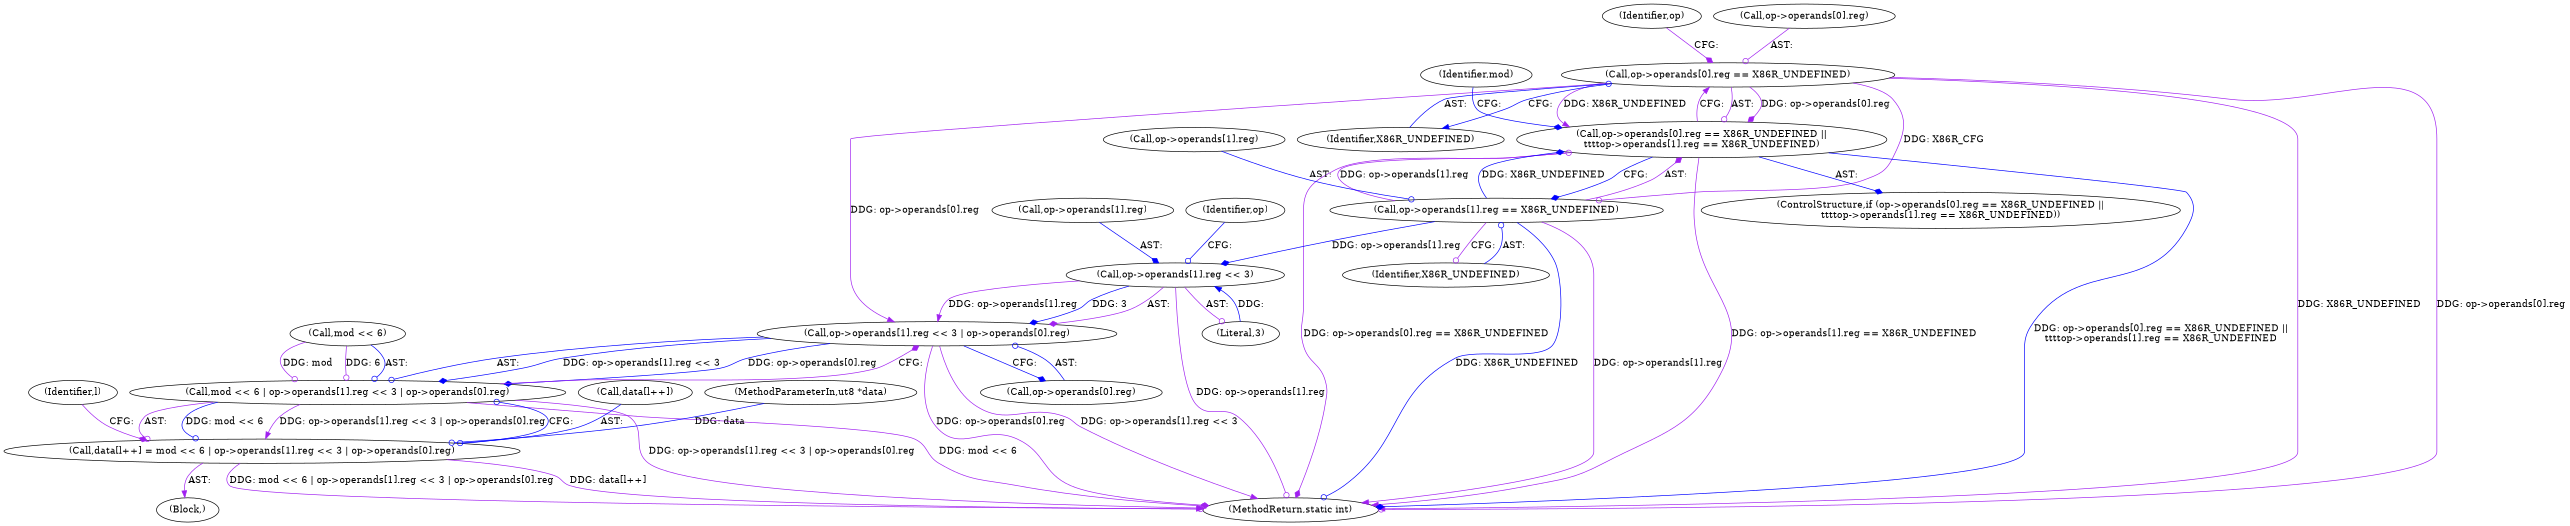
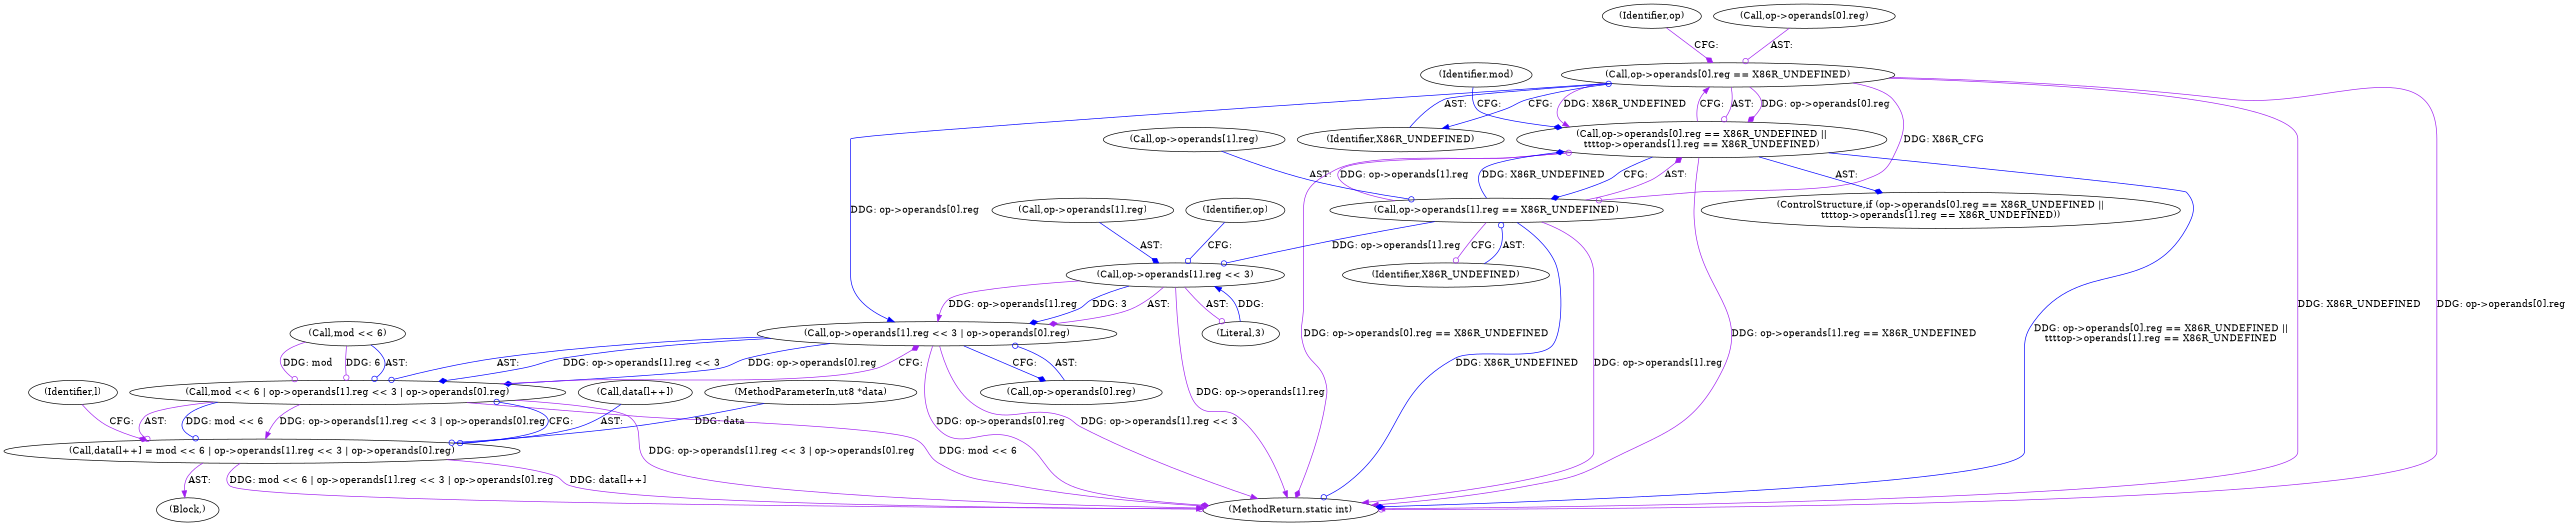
(1131, 116) -> (1131, 116)
(1332, 241) -> (1330, 241)
(1202, 409) -> (1202, 409)
